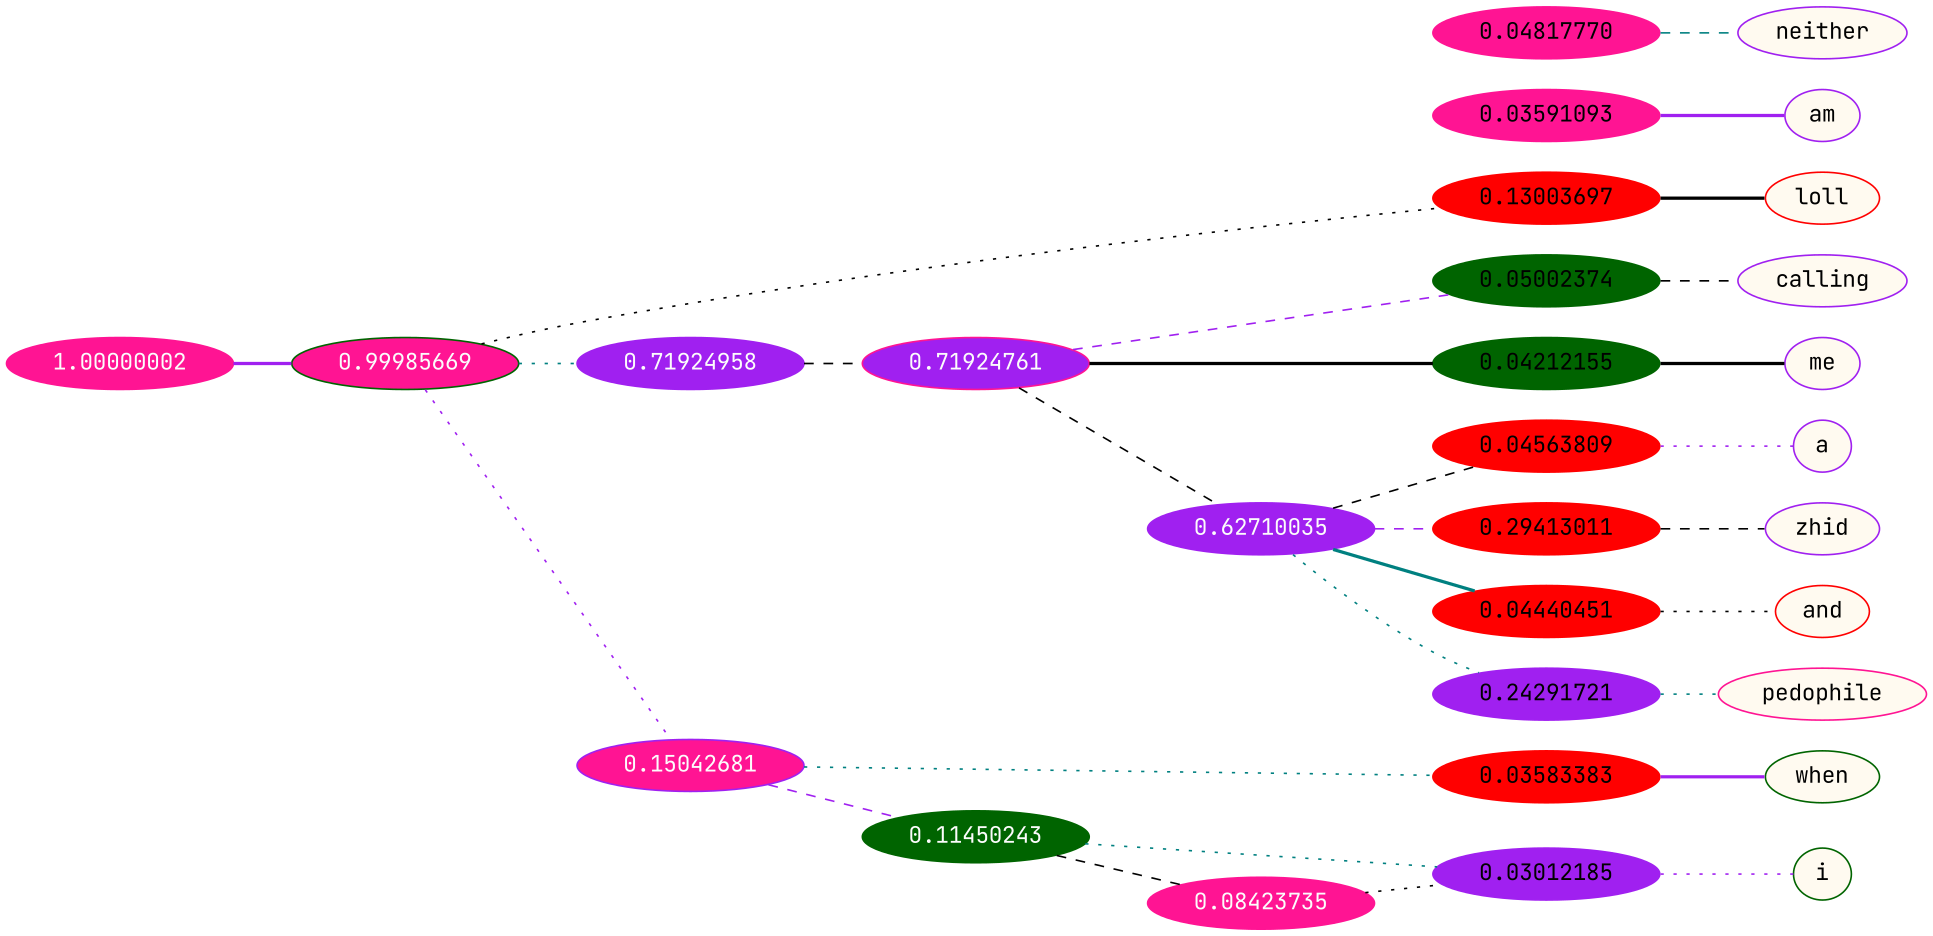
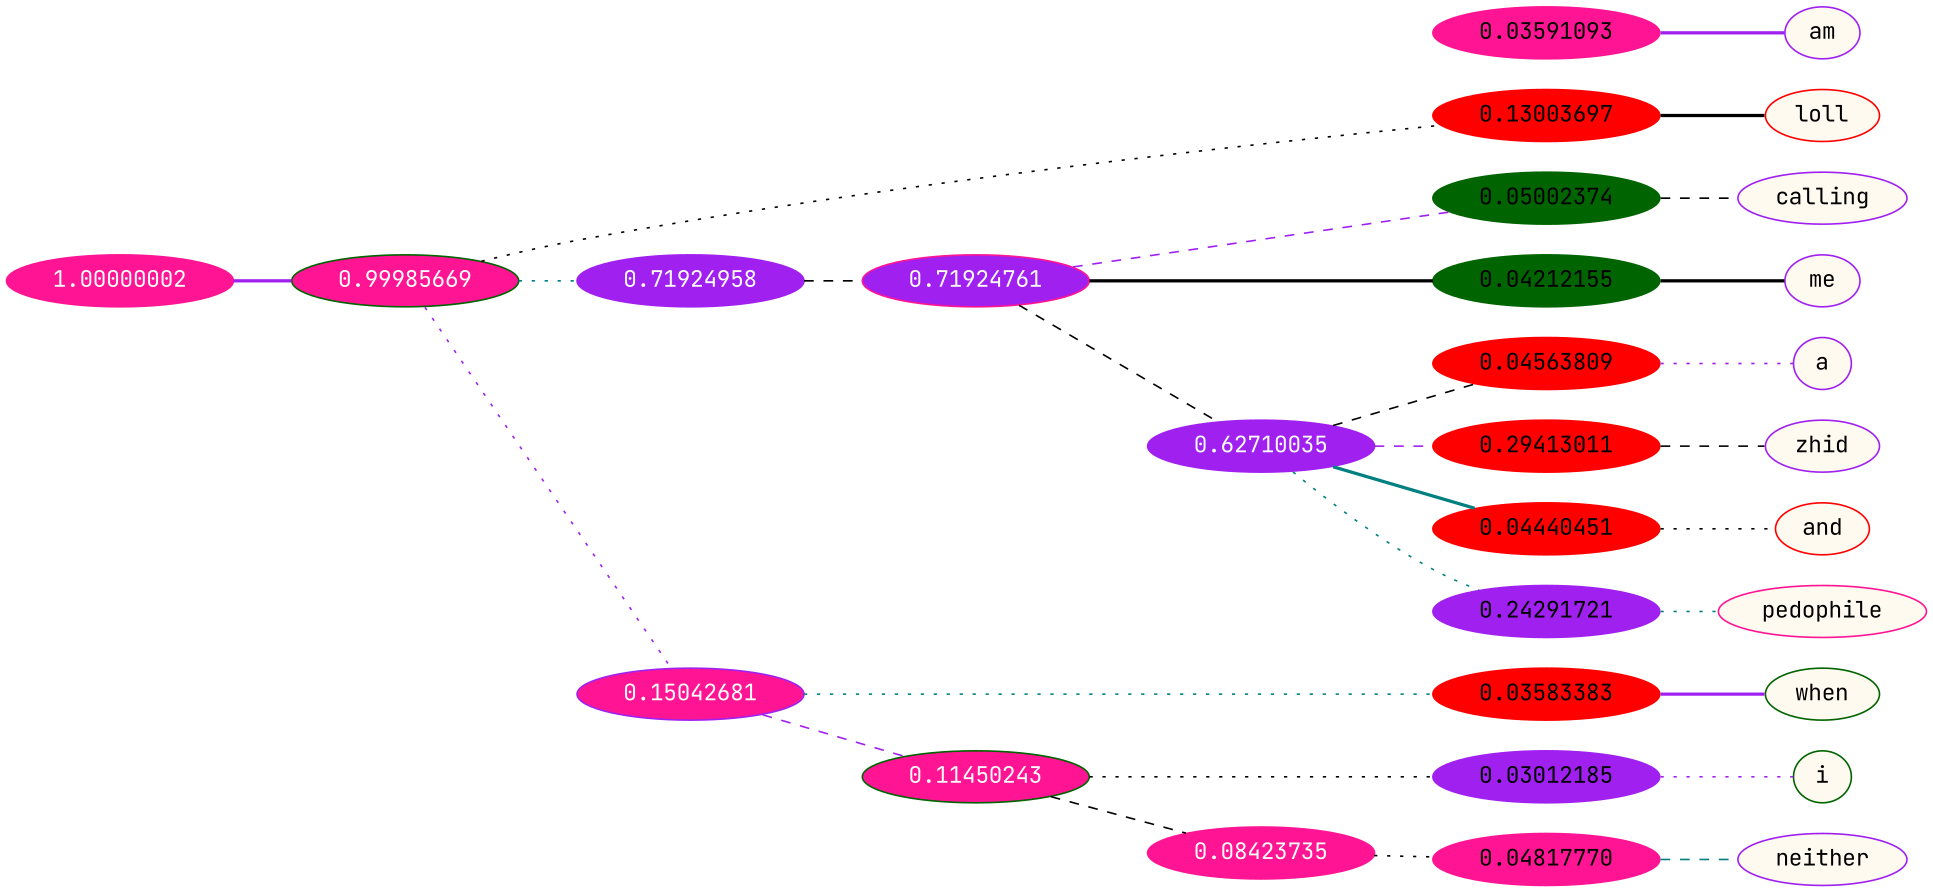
(976, 837) -> (976, 777)
(1261, 855) -> (1261, 777)
(1404, 889) -> (1404, 856)
